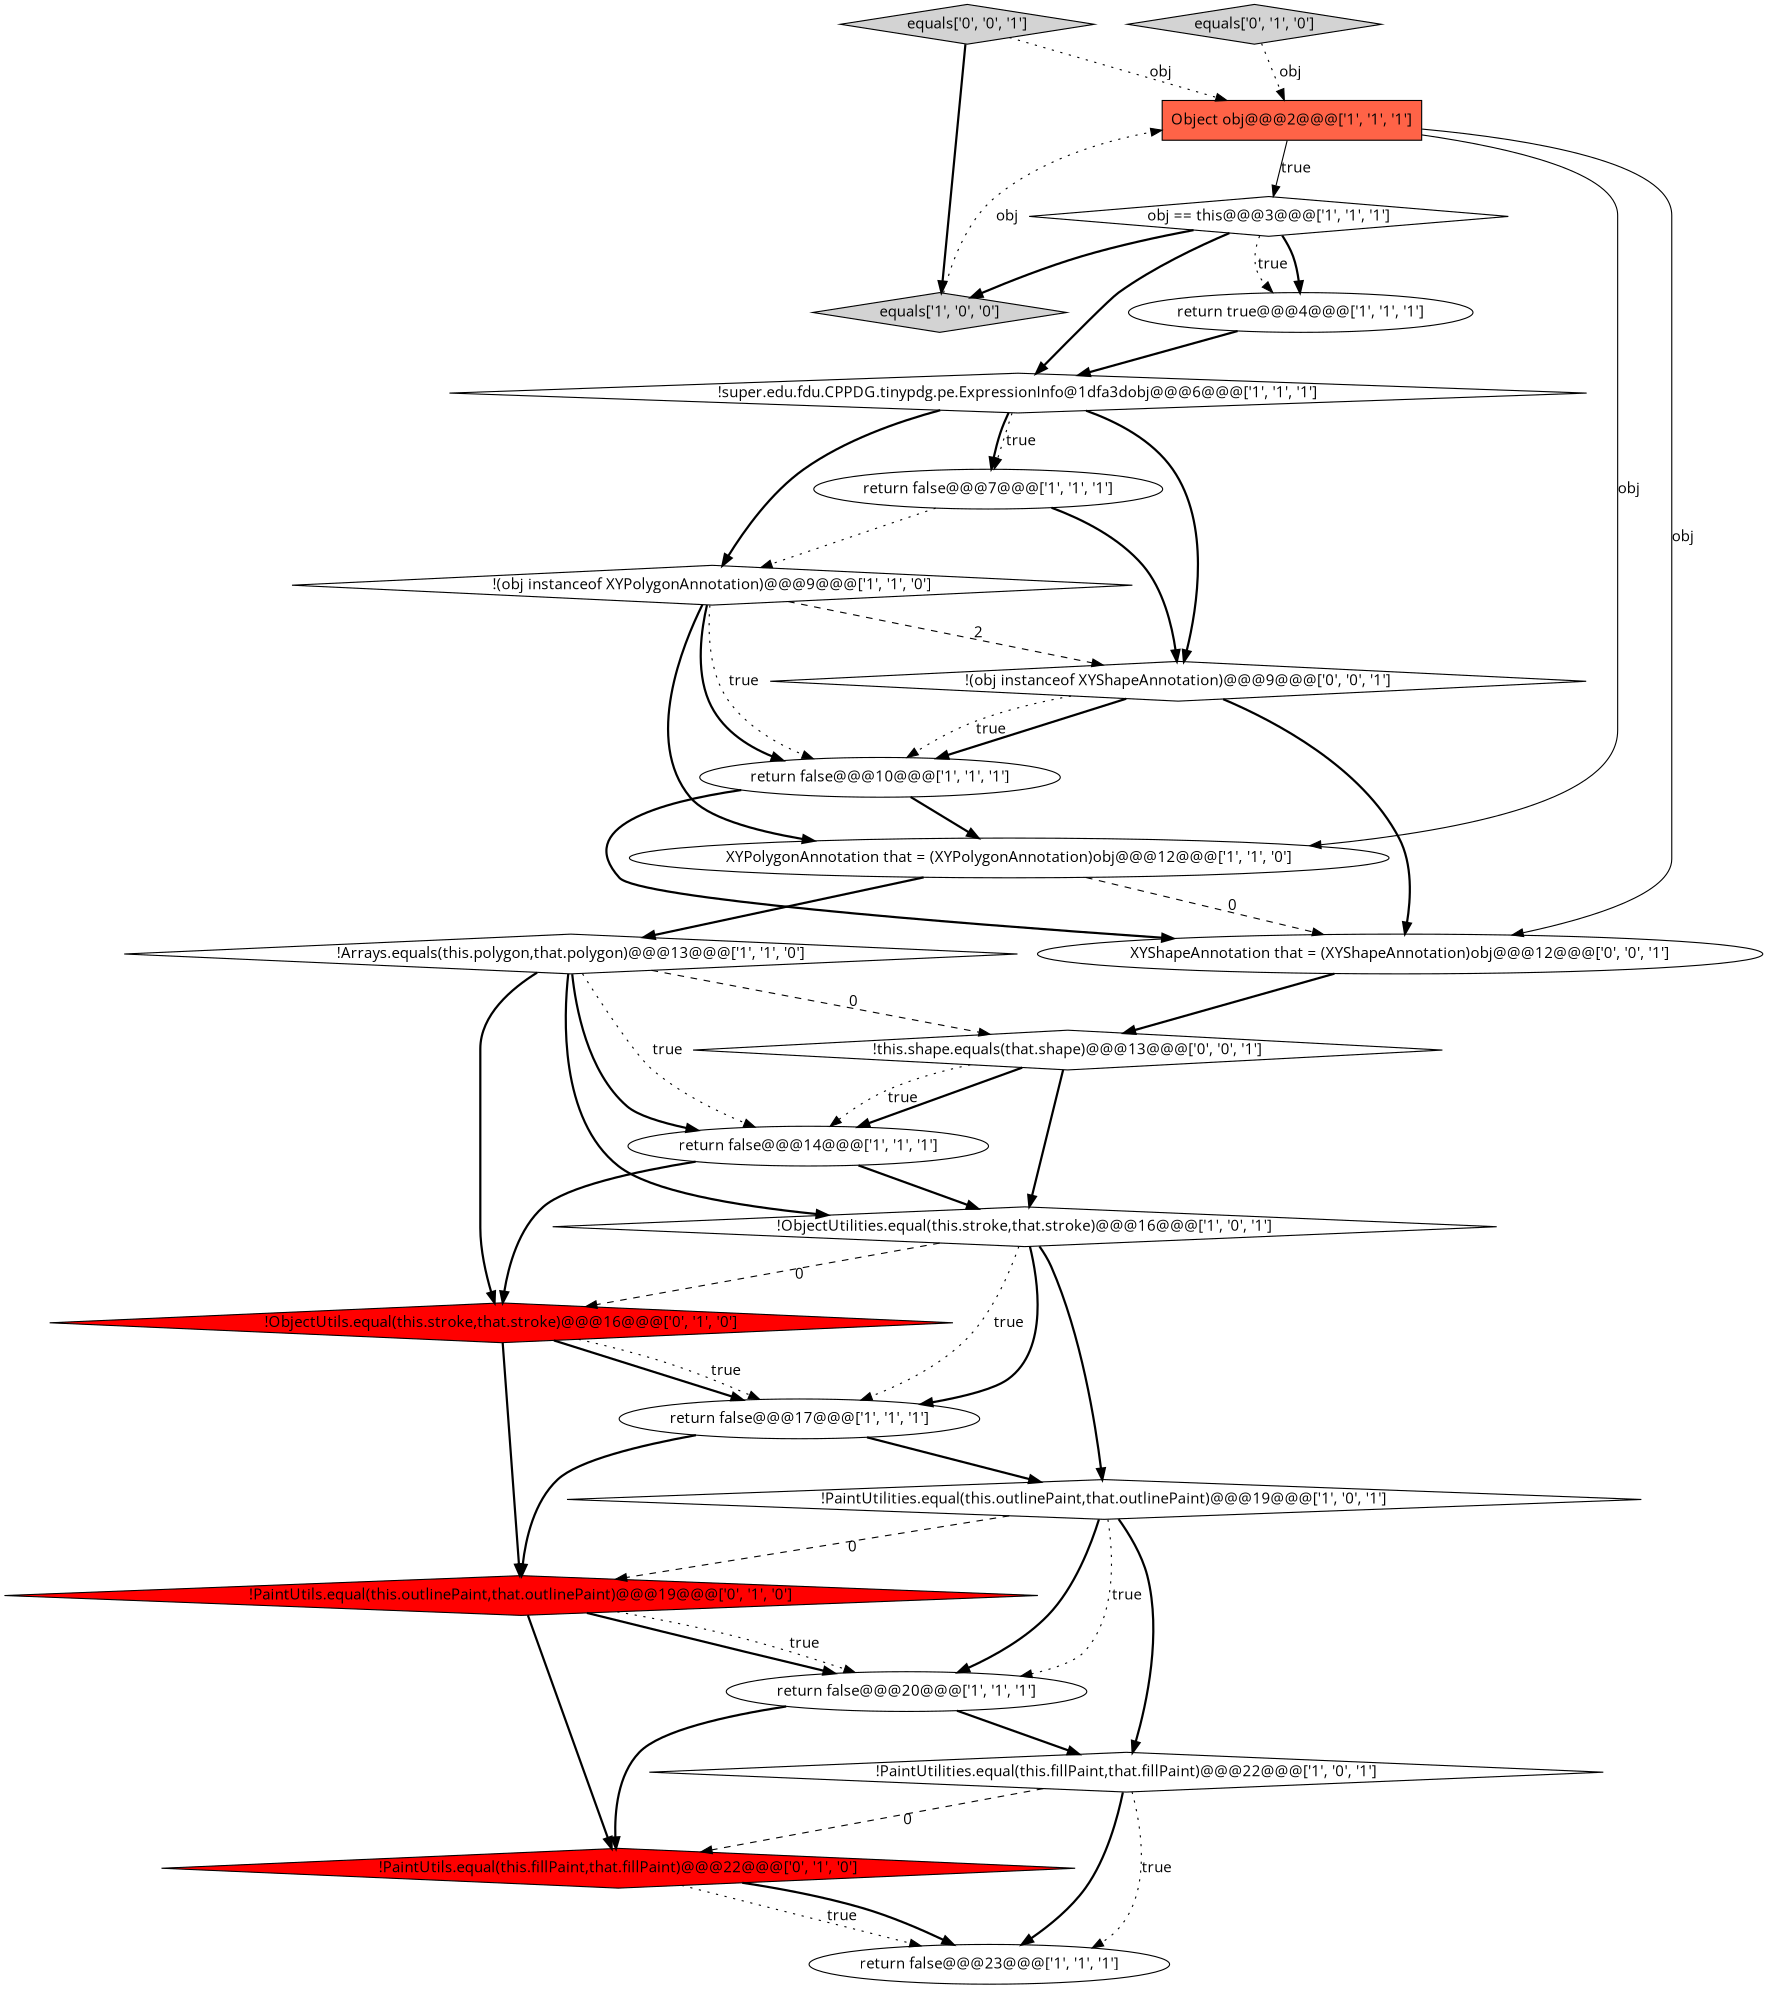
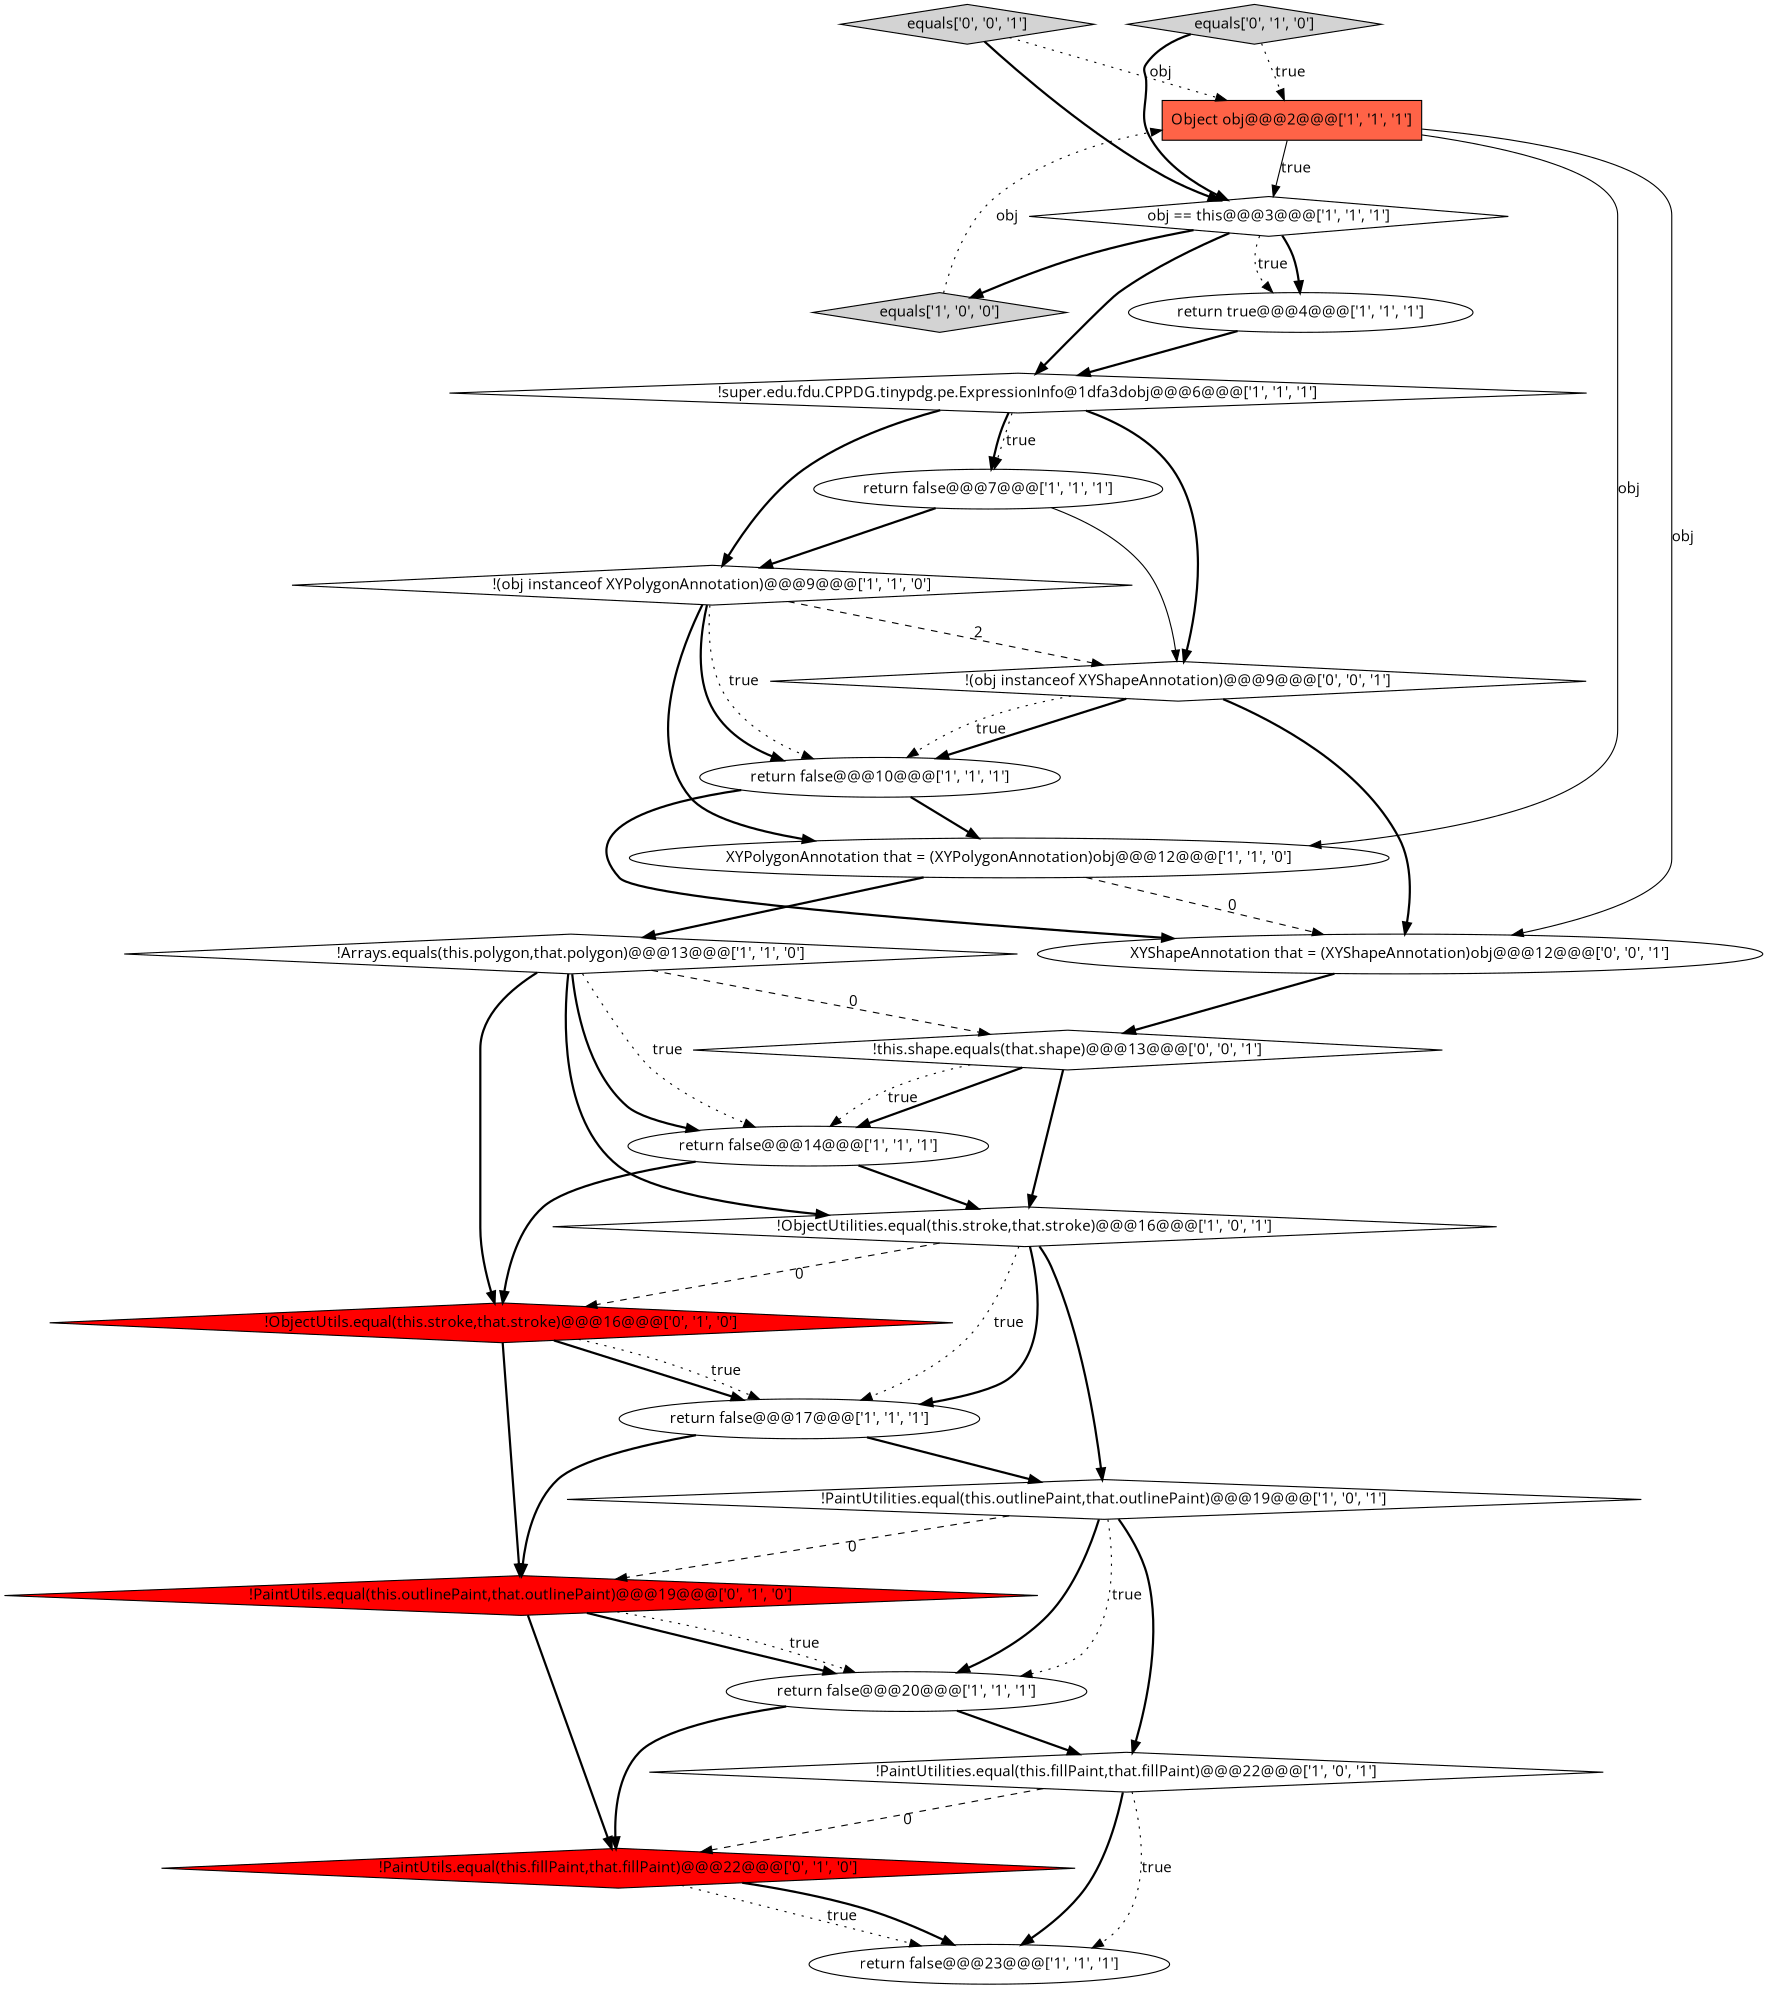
(1291, 72) -> (1291, 72)
none -> (1144, 118)
(954, 163) -> (1091, 129)
(854, 536) -> (854, 536)
(1137, 559) -> (1137, 559)
